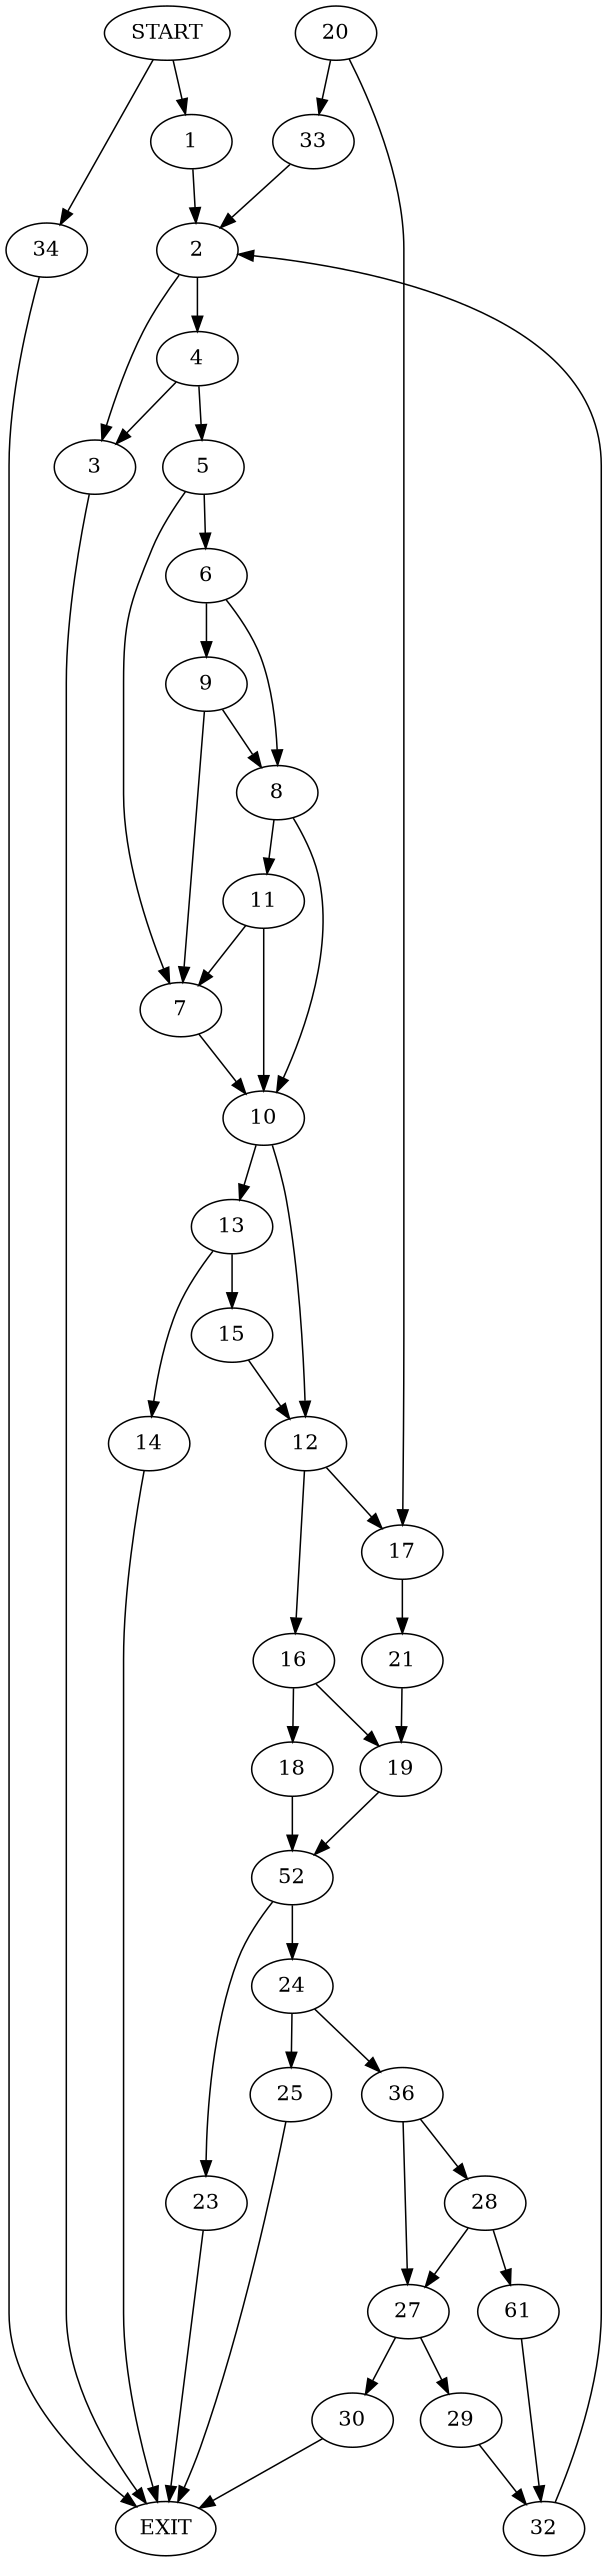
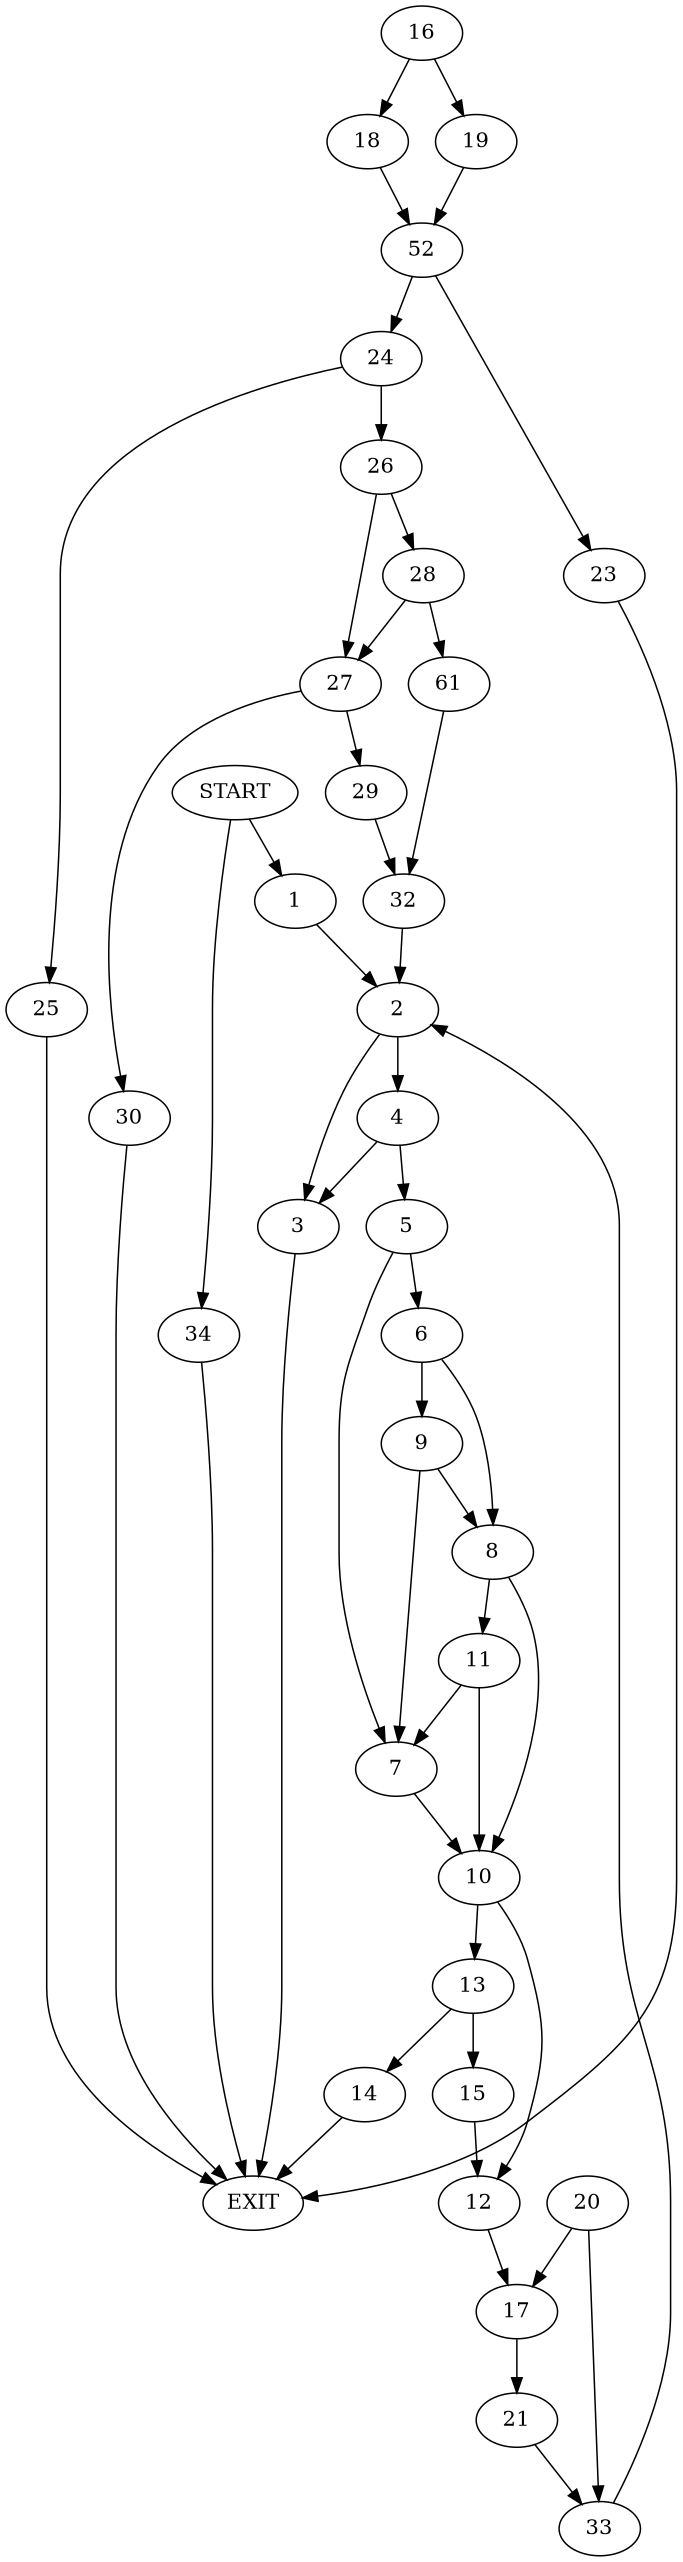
(300, 1544) -> none
(402, 1708) -> (554, 2468)
(402, 2095) -> (381, 467)
